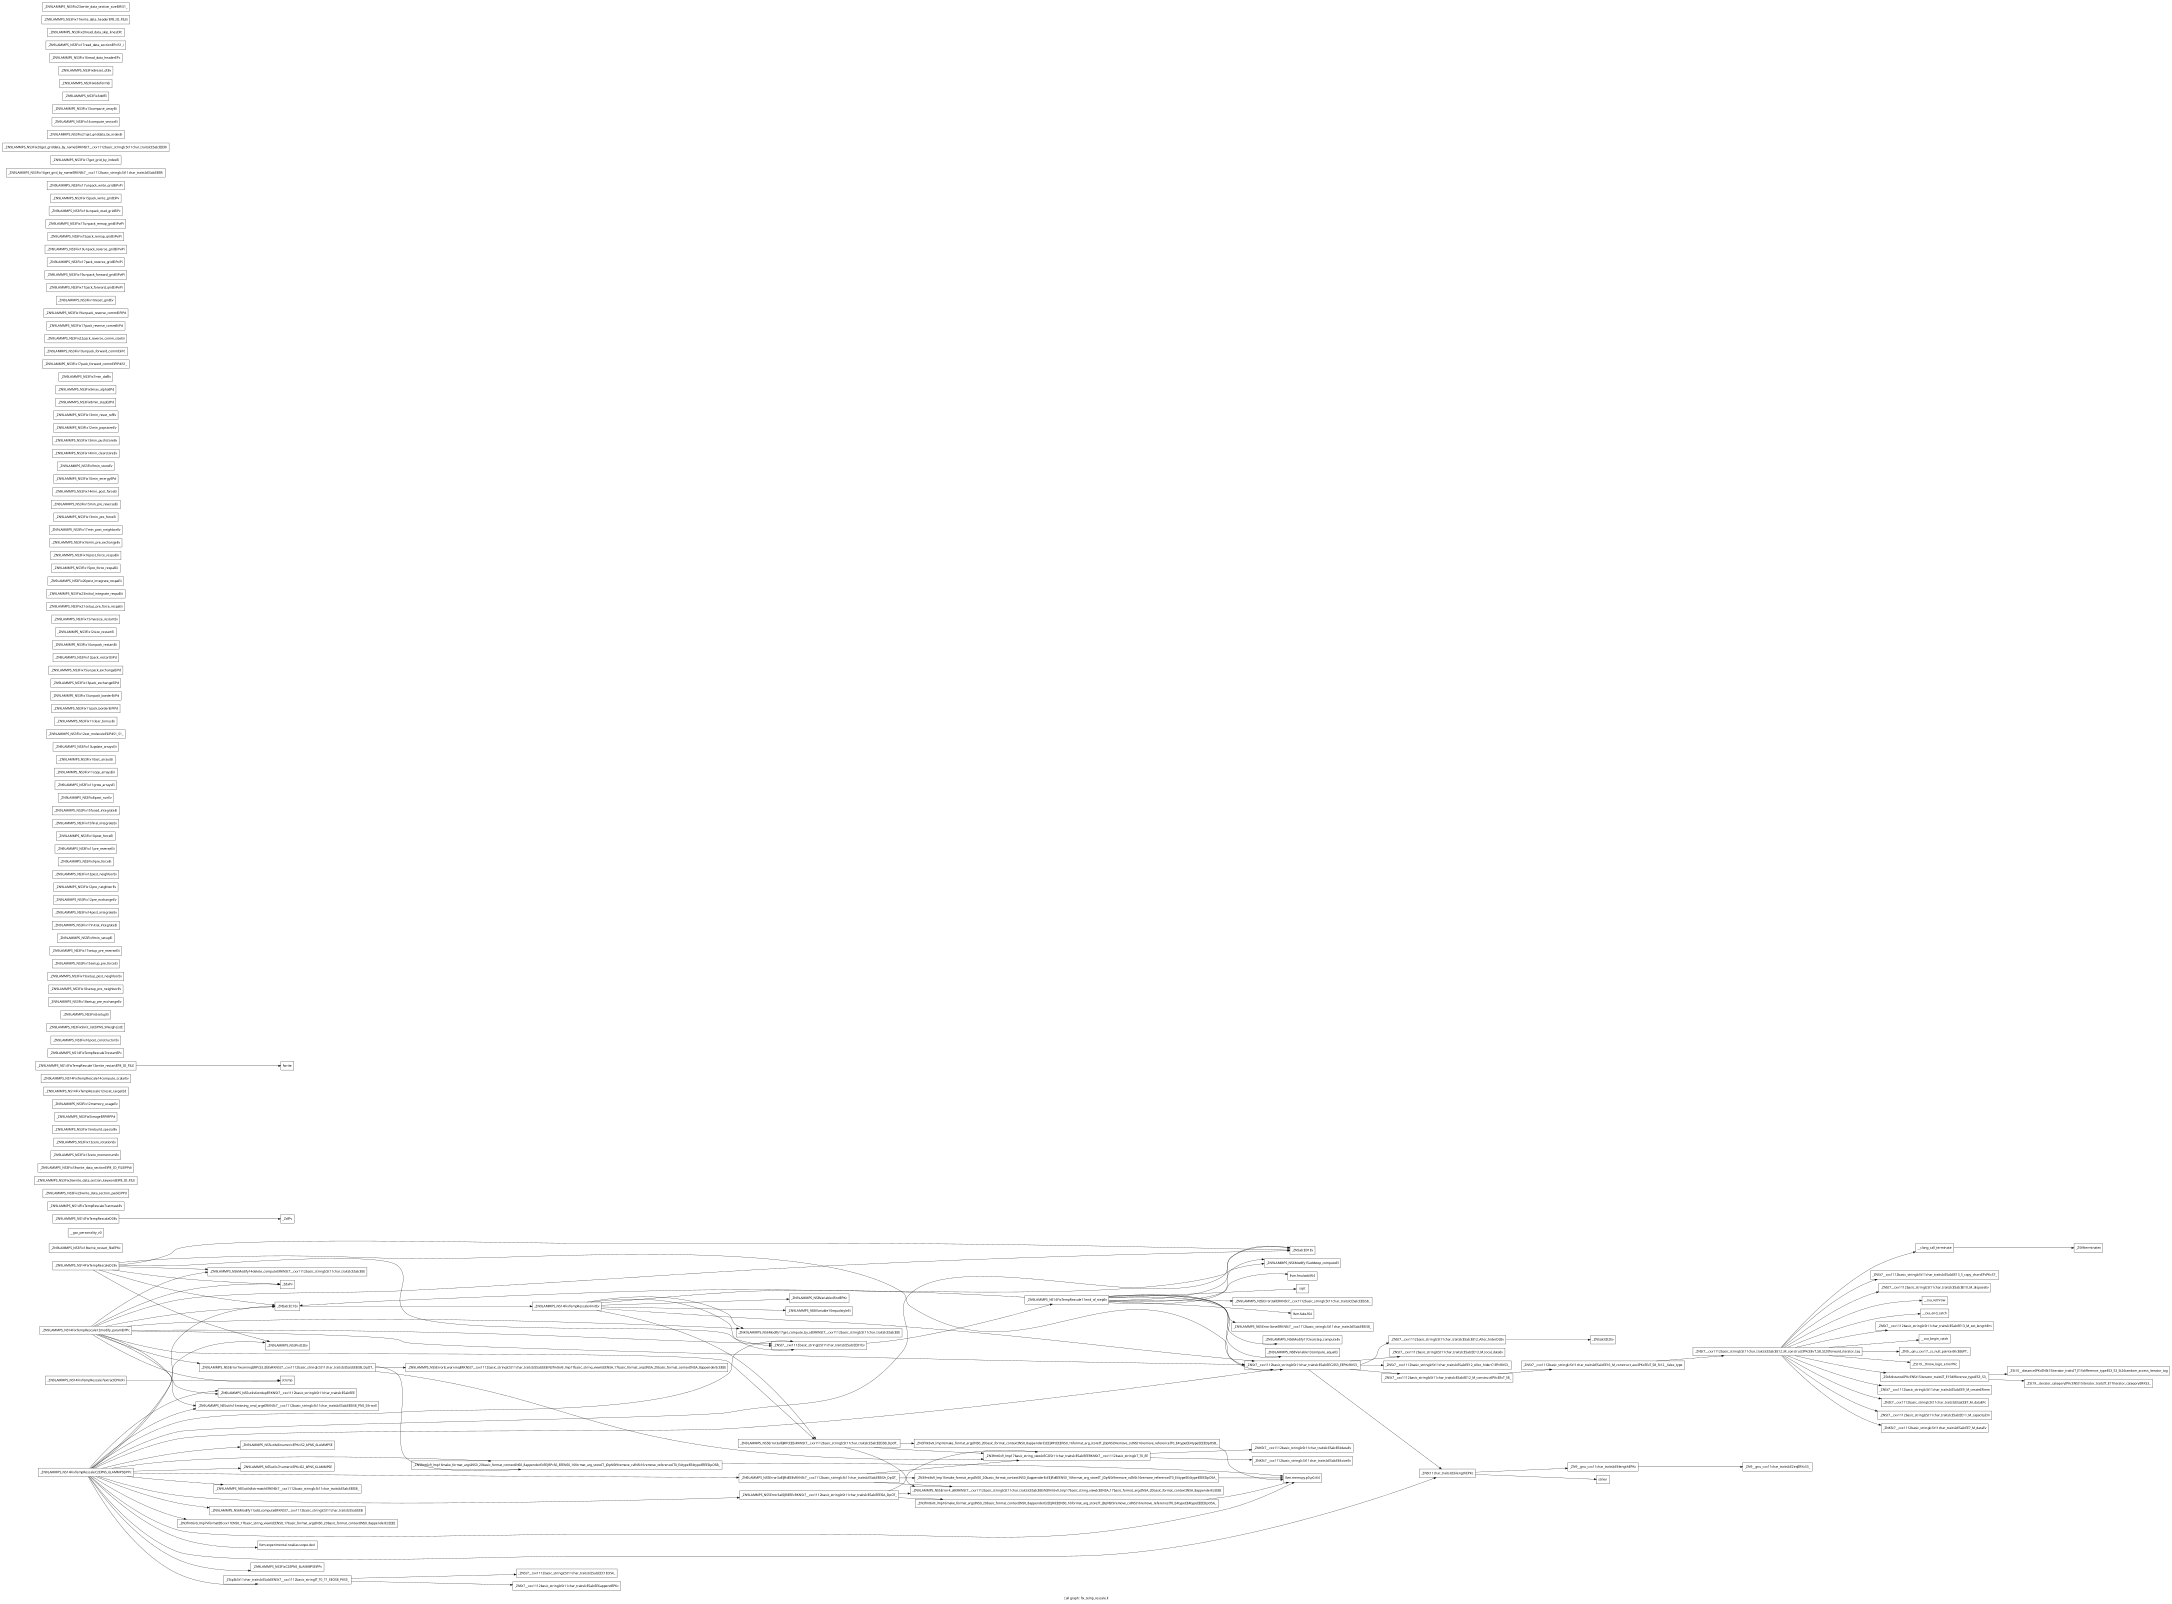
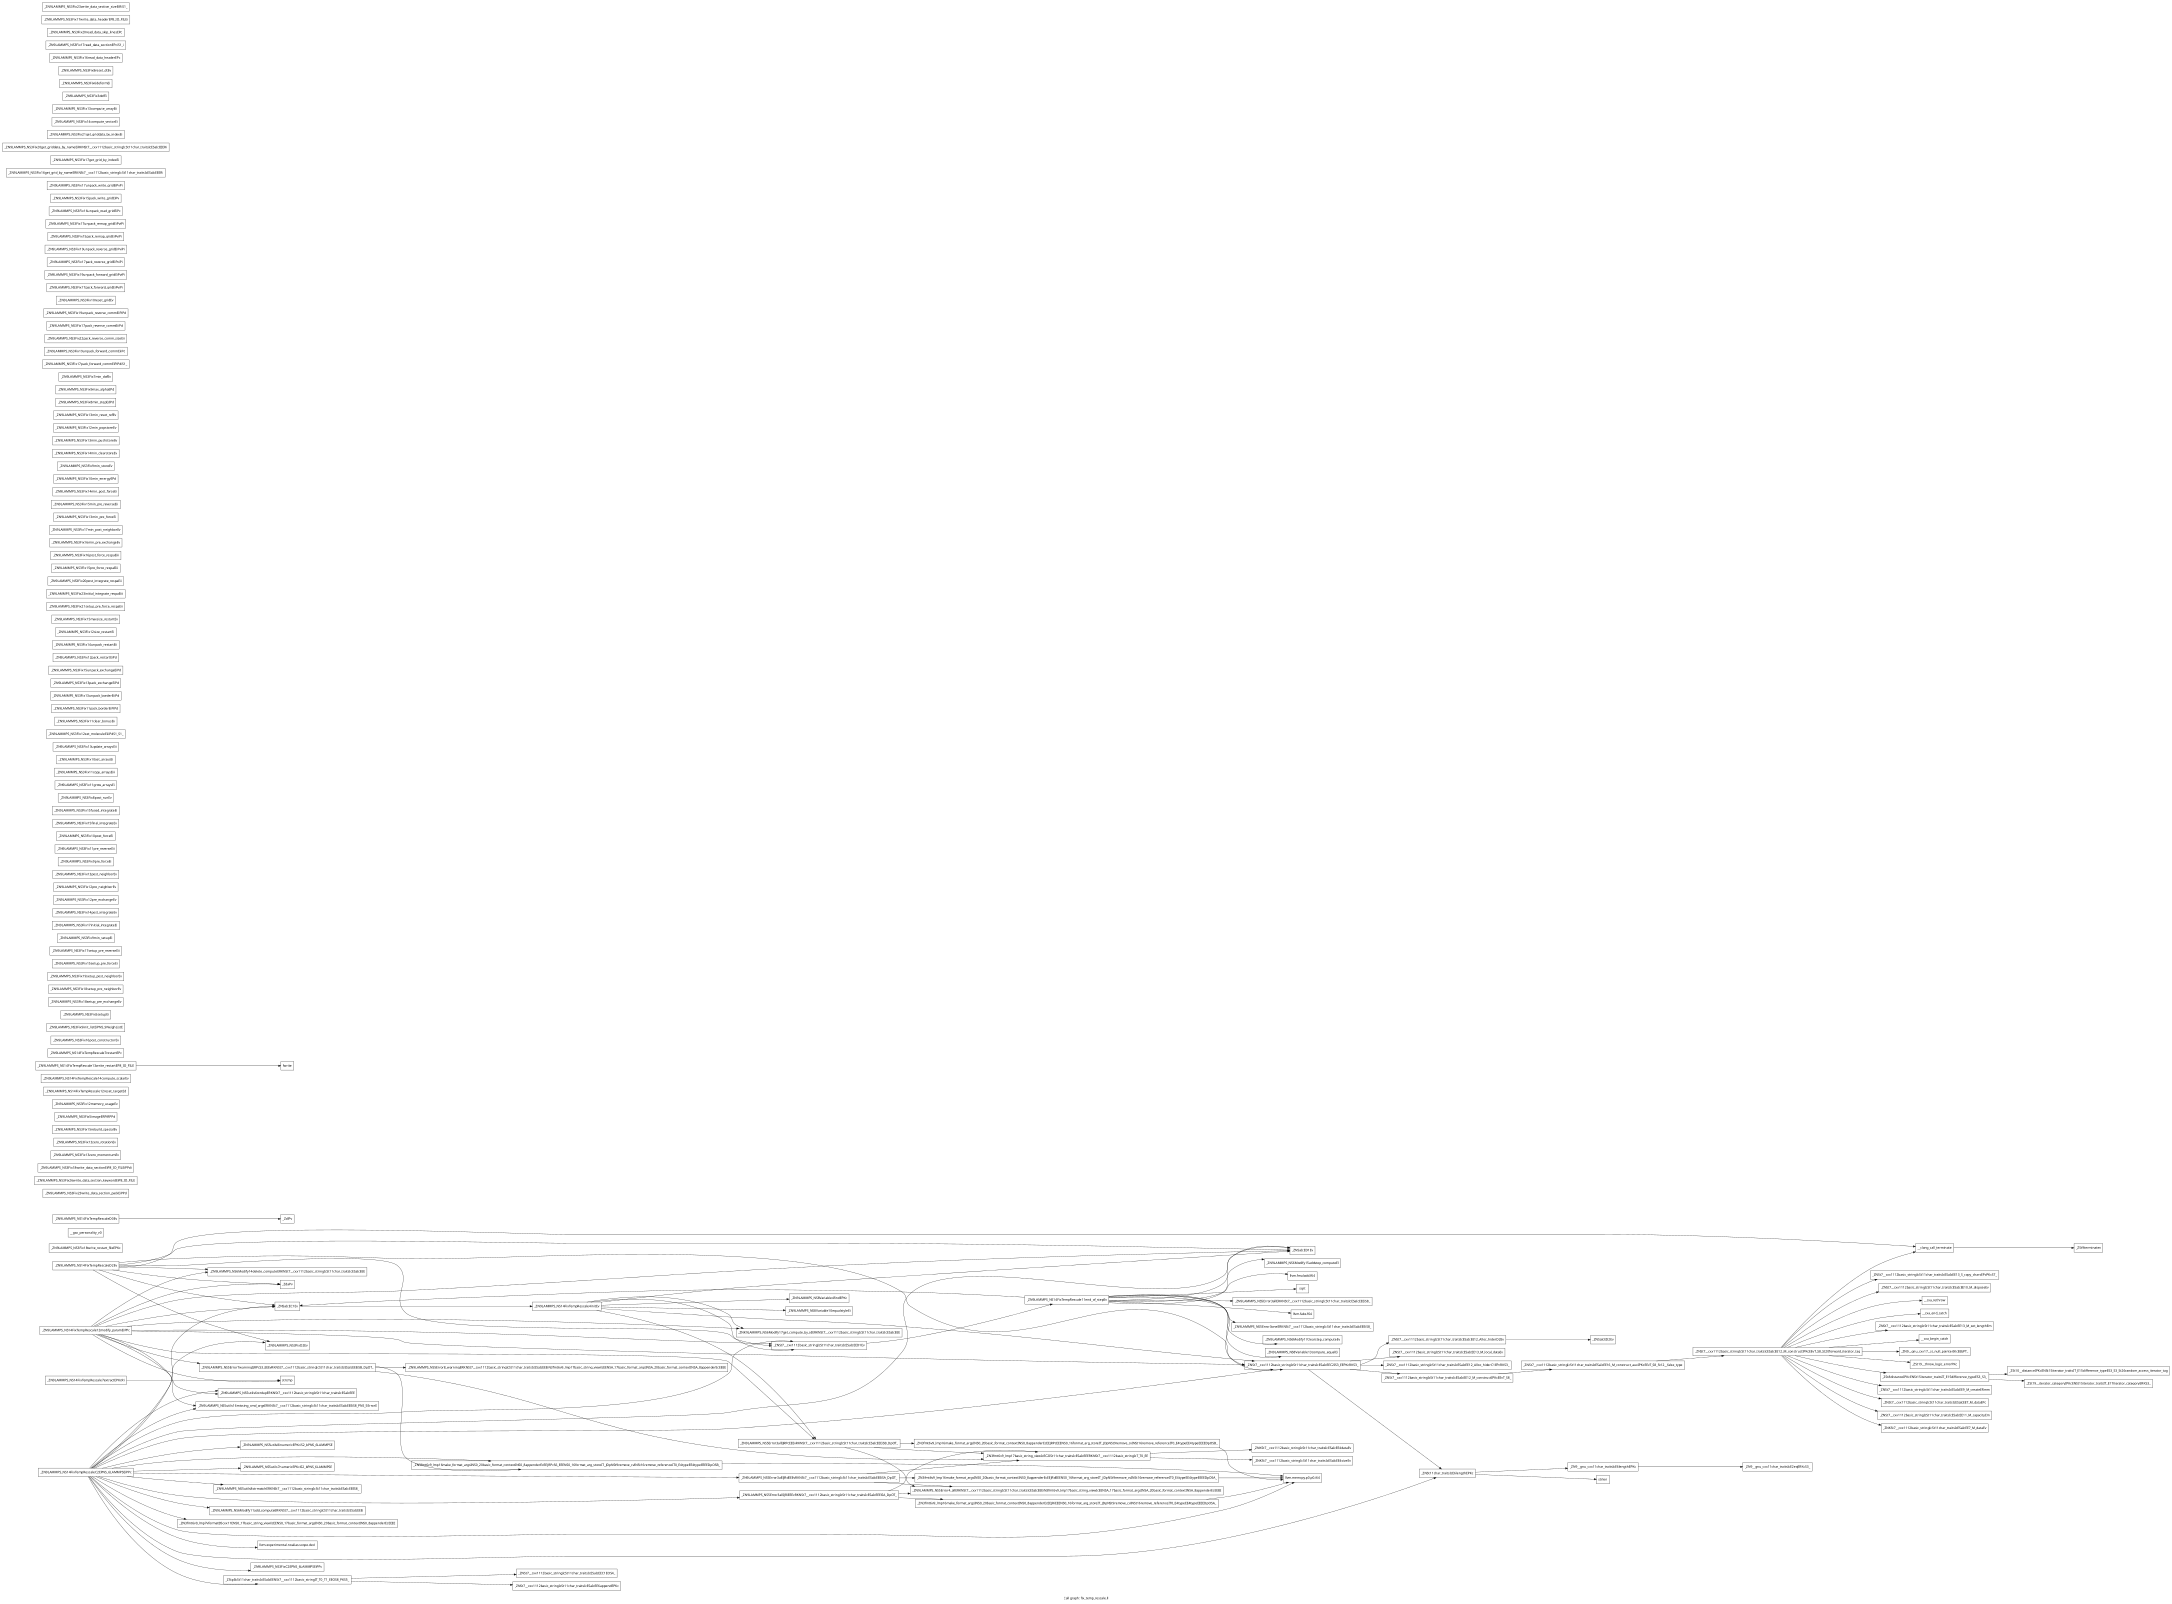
(86, 1206) -> none
none -> (1011, 1234)
(950, 1292) -> (944, 1273)
